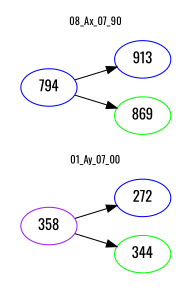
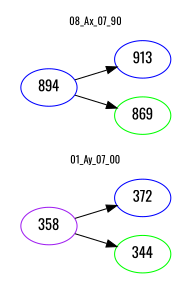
(49, 88) -> (49, 88)
(143, 198) -> (143, 198)
